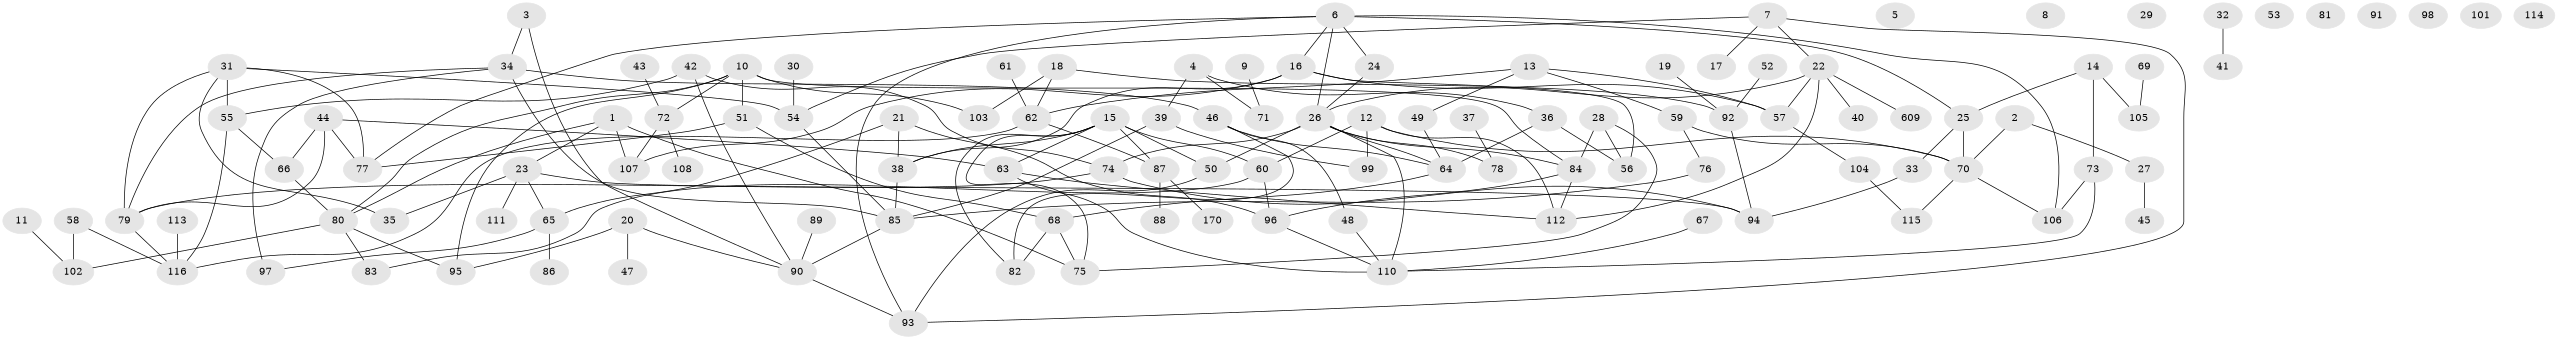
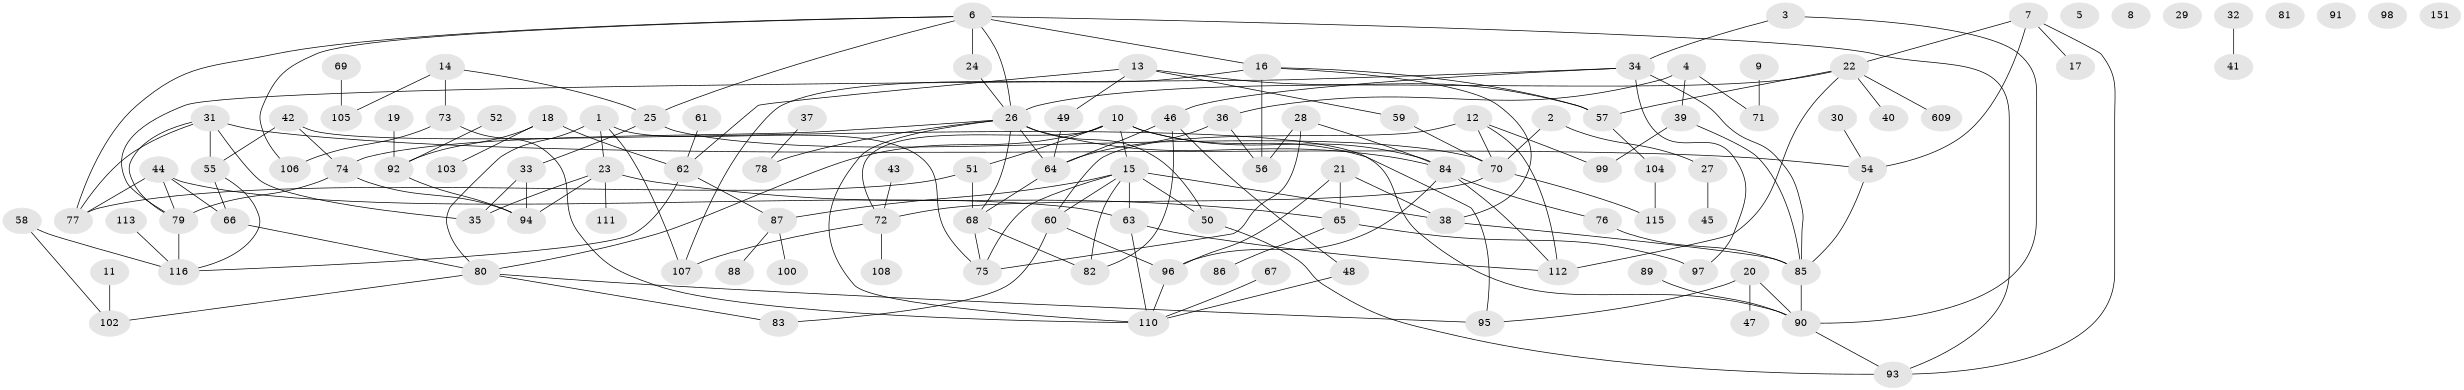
(2274, 16) -> none
(2481, 16) -> (2440, 16)
(2534, 16) -> none
(860, 94) -> (1124, 144)
(1693, 146) -> (1522, 199)
none -> (1002, 172)
none -> (501, 195)
(2008, 195) -> (1191, 201)
(1213, 221) -> (787, 272)
